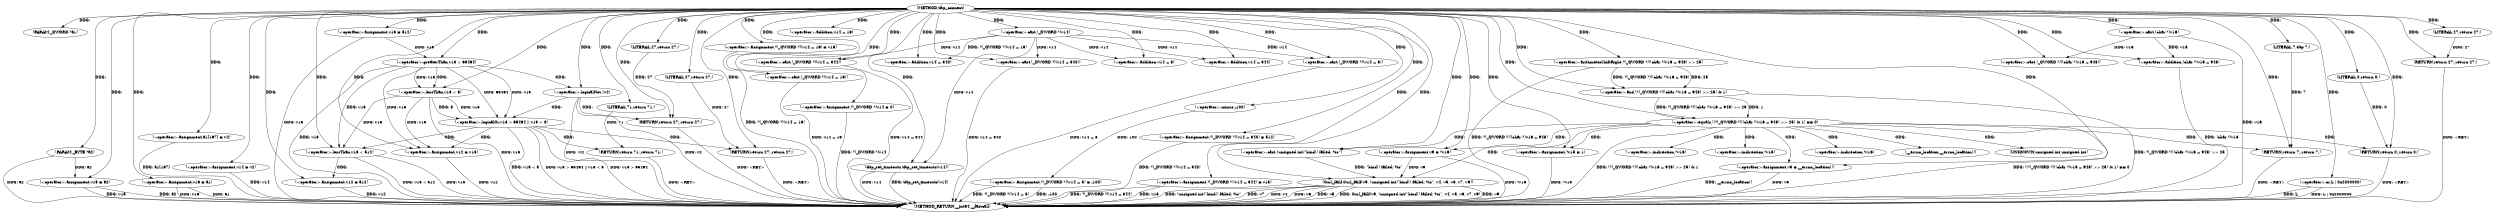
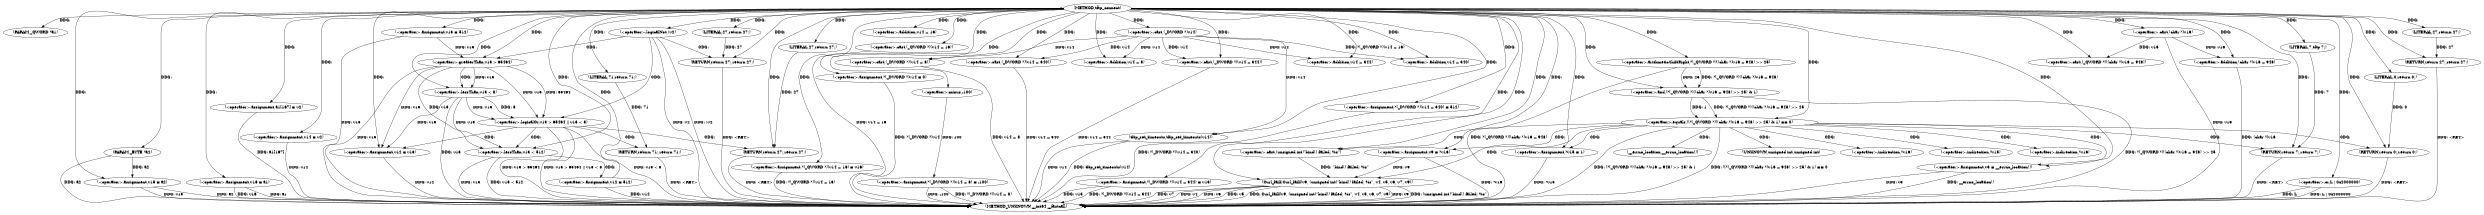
(341, 17) -> (620, 17)
(524, 73) -> (563, 47)
(952, 207) -> (1026, 207)
